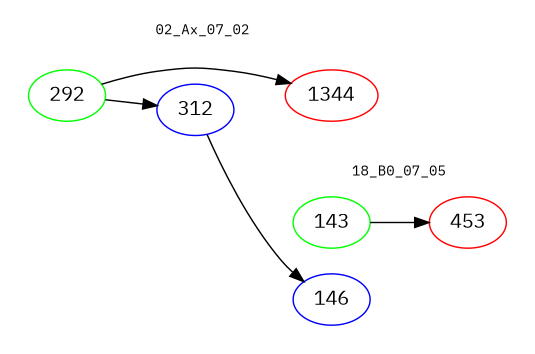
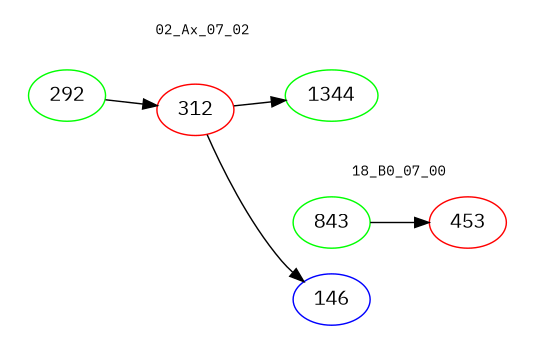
(189, 68) -> (253, 104)
(332, 96) -> (332, 96)
(195, 110) -> (195, 110)
(400, 172) -> (400, 172)
(332, 223) -> (332, 223)
